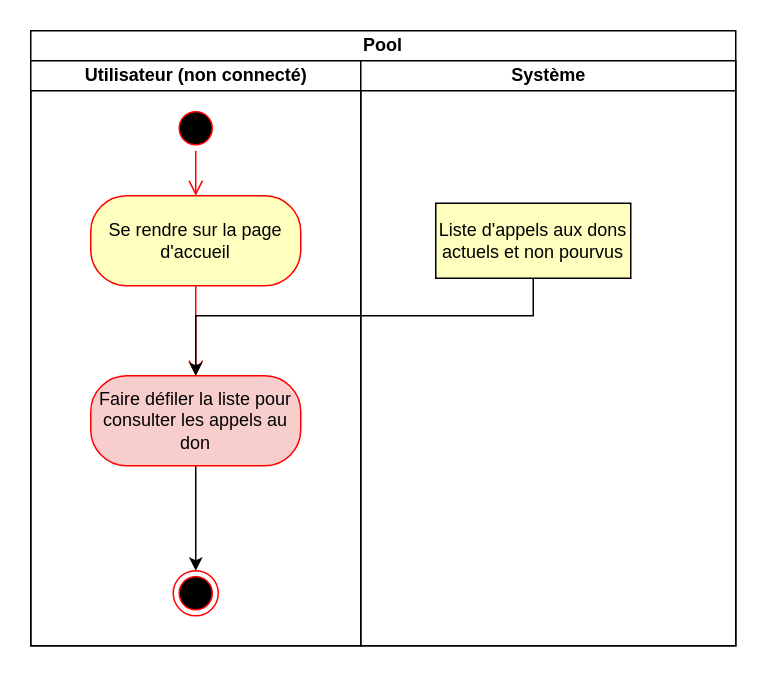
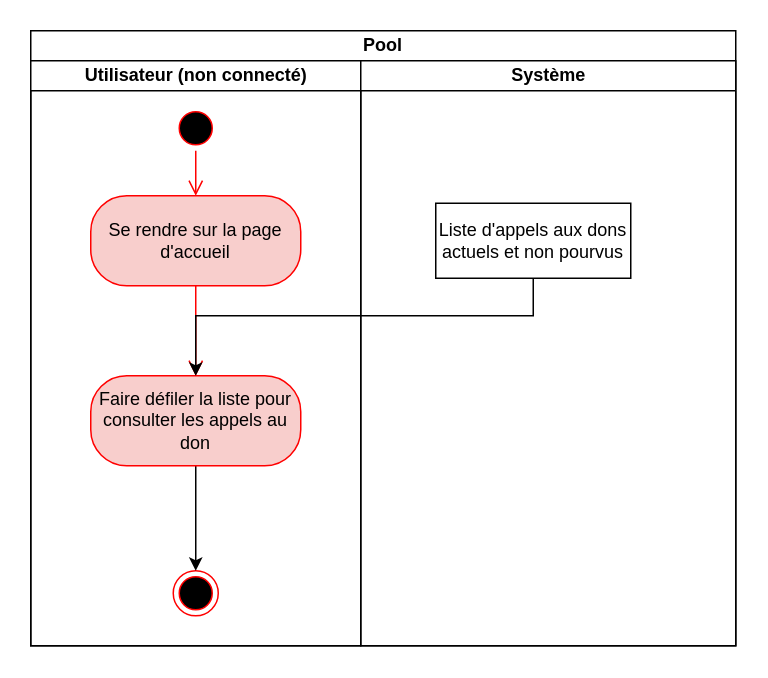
(196, 241) -> (196, 241)
(533, 241) -> (533, 241)
